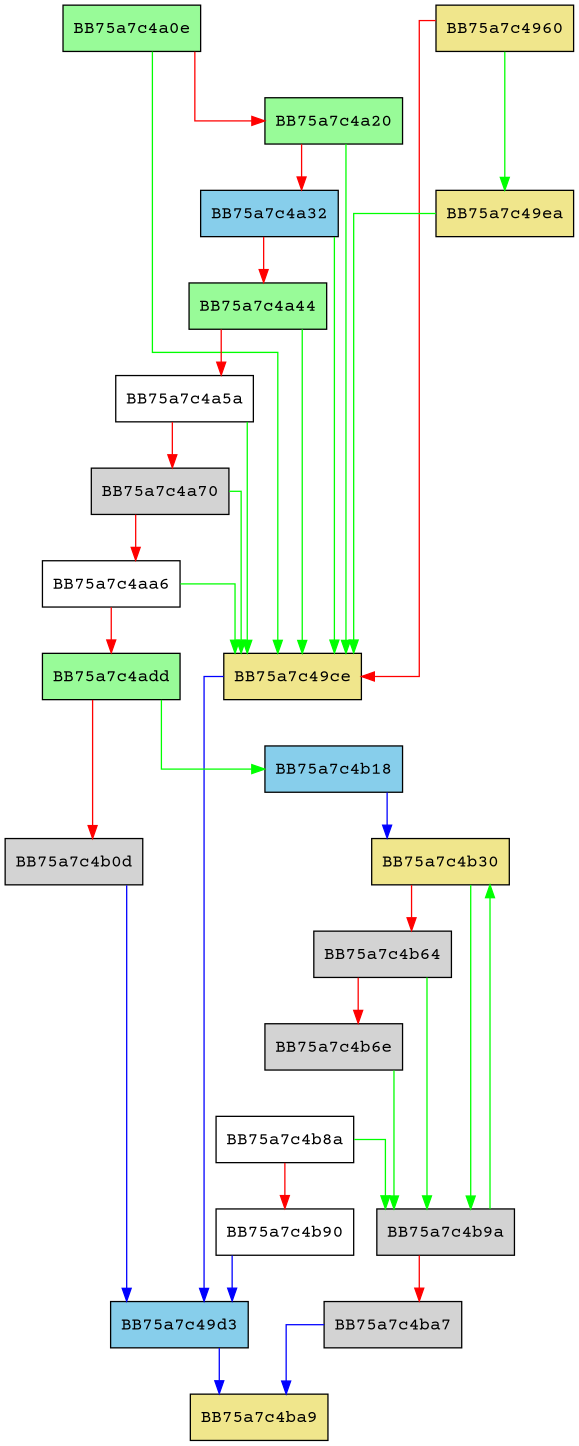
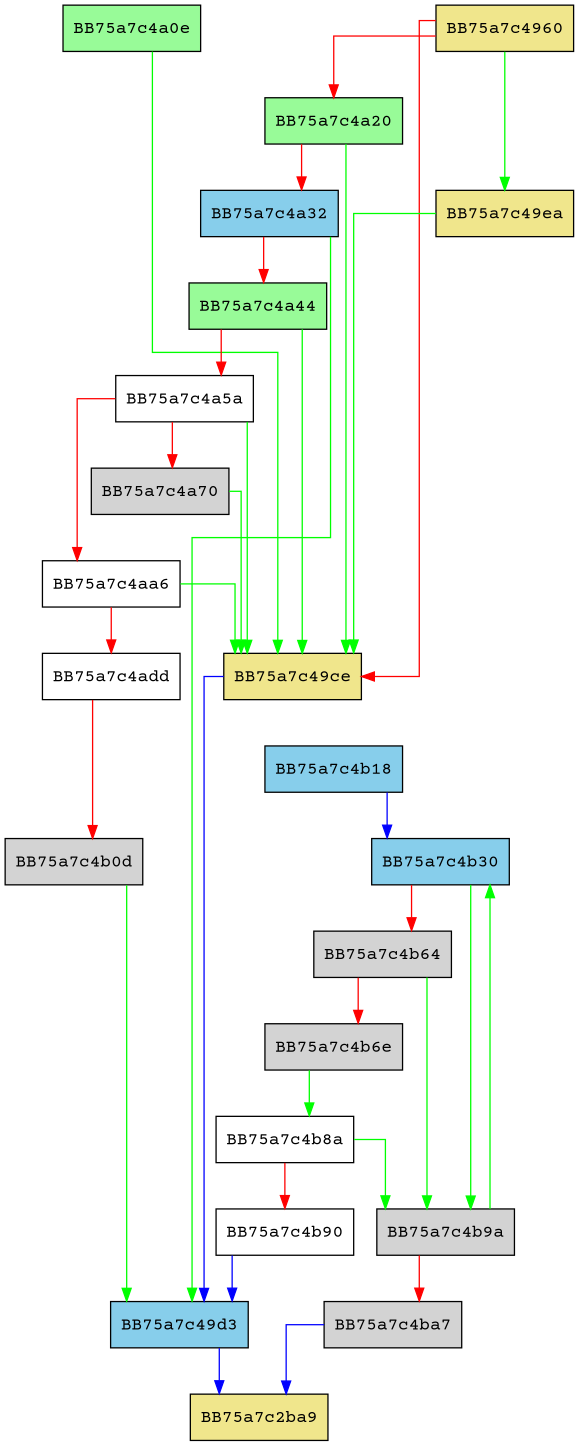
(195, 115) -> (360, 36)
(334, 439) -> (192, 693)
(136, 531) -> (77, 454)
(111, 676) -> (111, 676)
(172, 769) -> none
(440, 862) -> (440, 862)
(127, 1087) -> (127, 1087)
(394, 1133) -> (309, 1087)
(259, 1417) -> (259, 1417)
